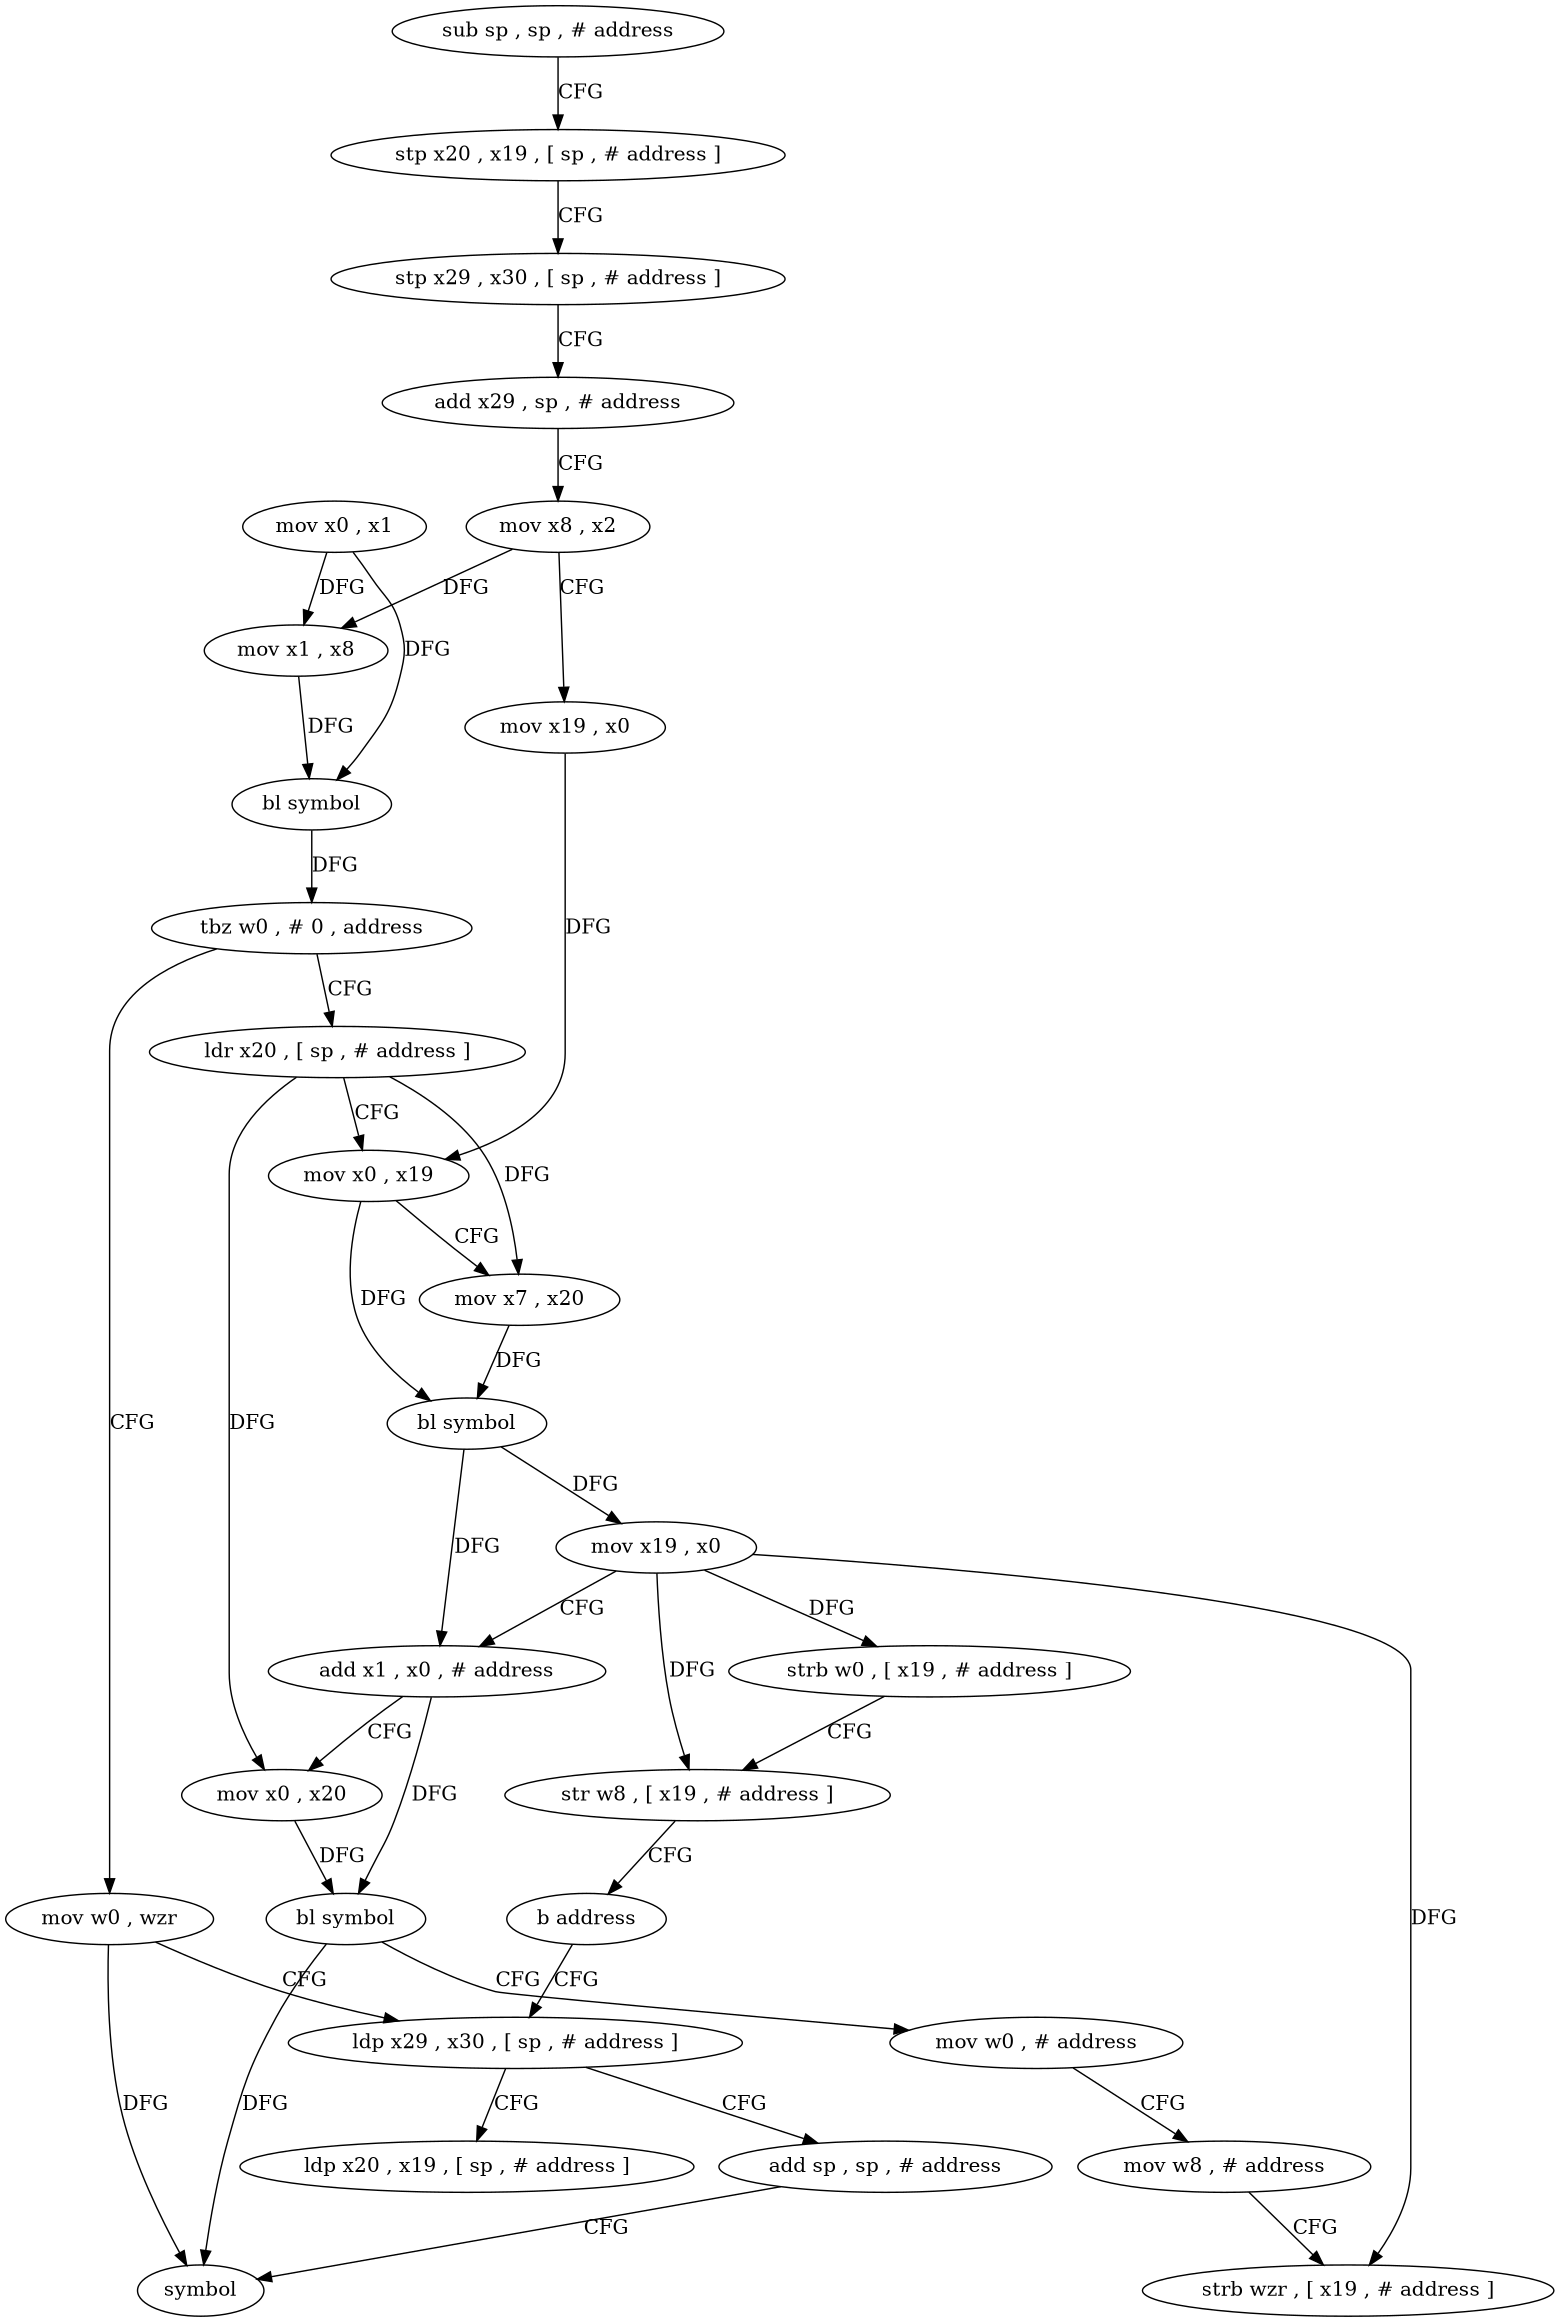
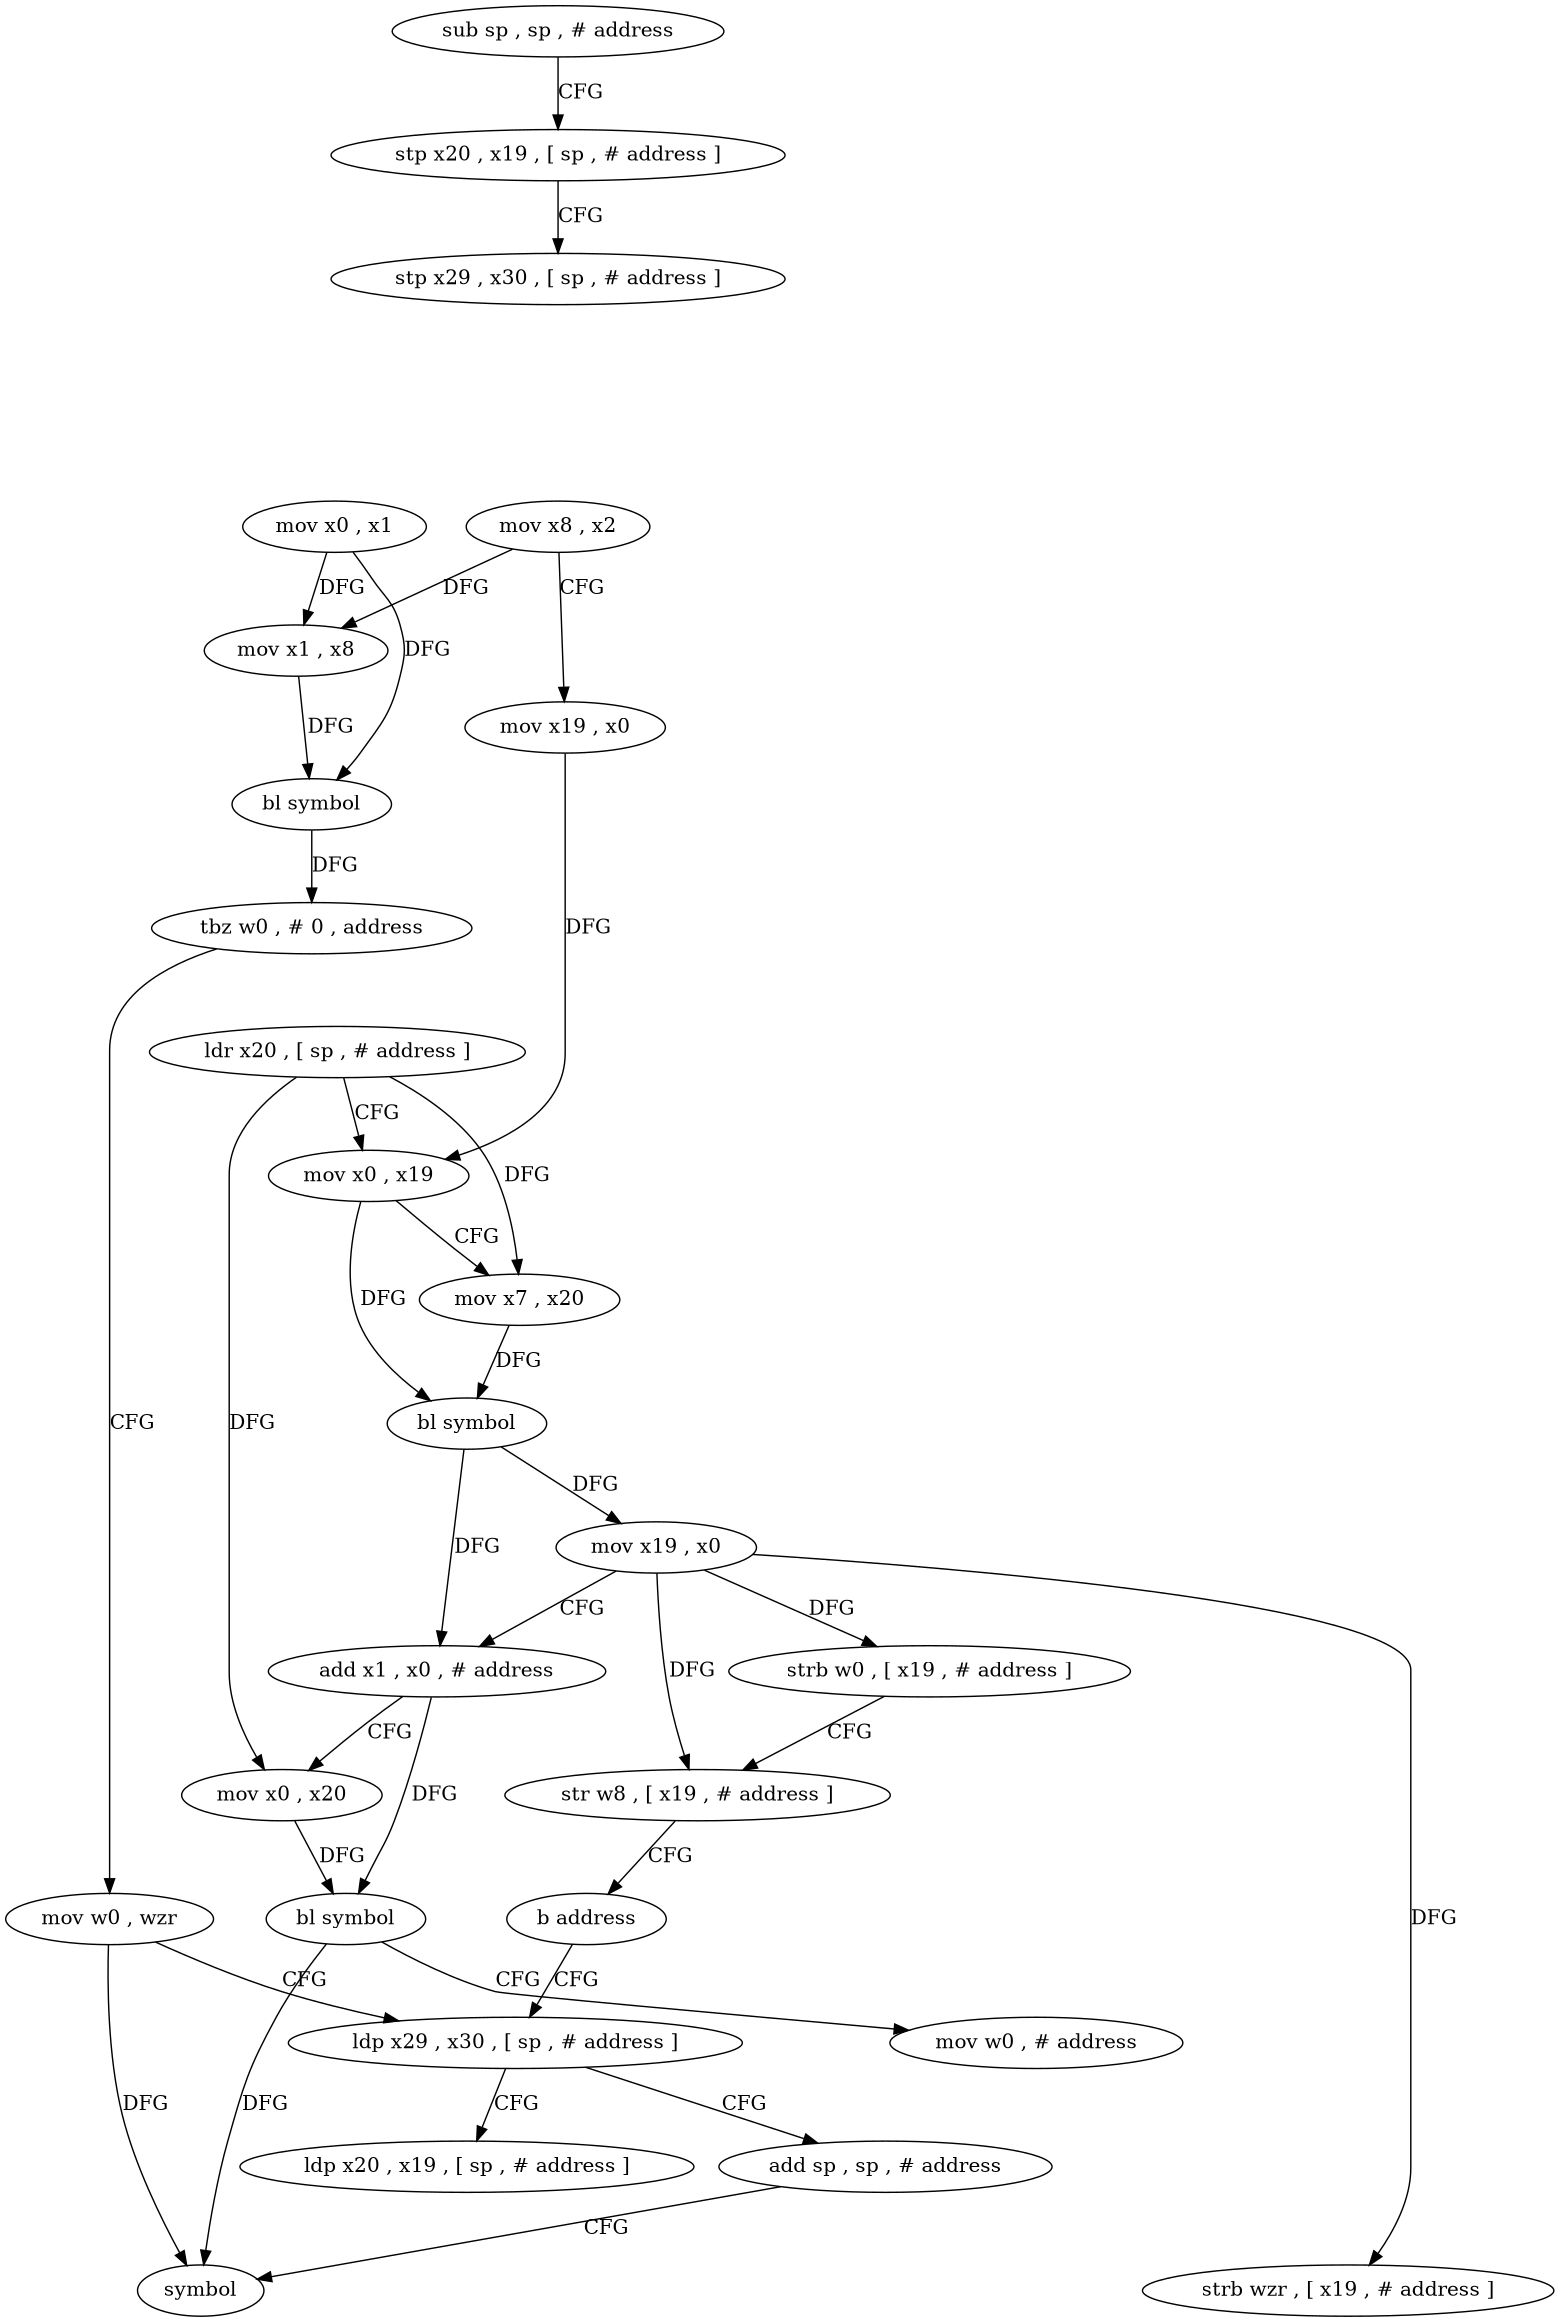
(558, 403) -> none
(323, 983) -> none
(1224, 2167) -> none
